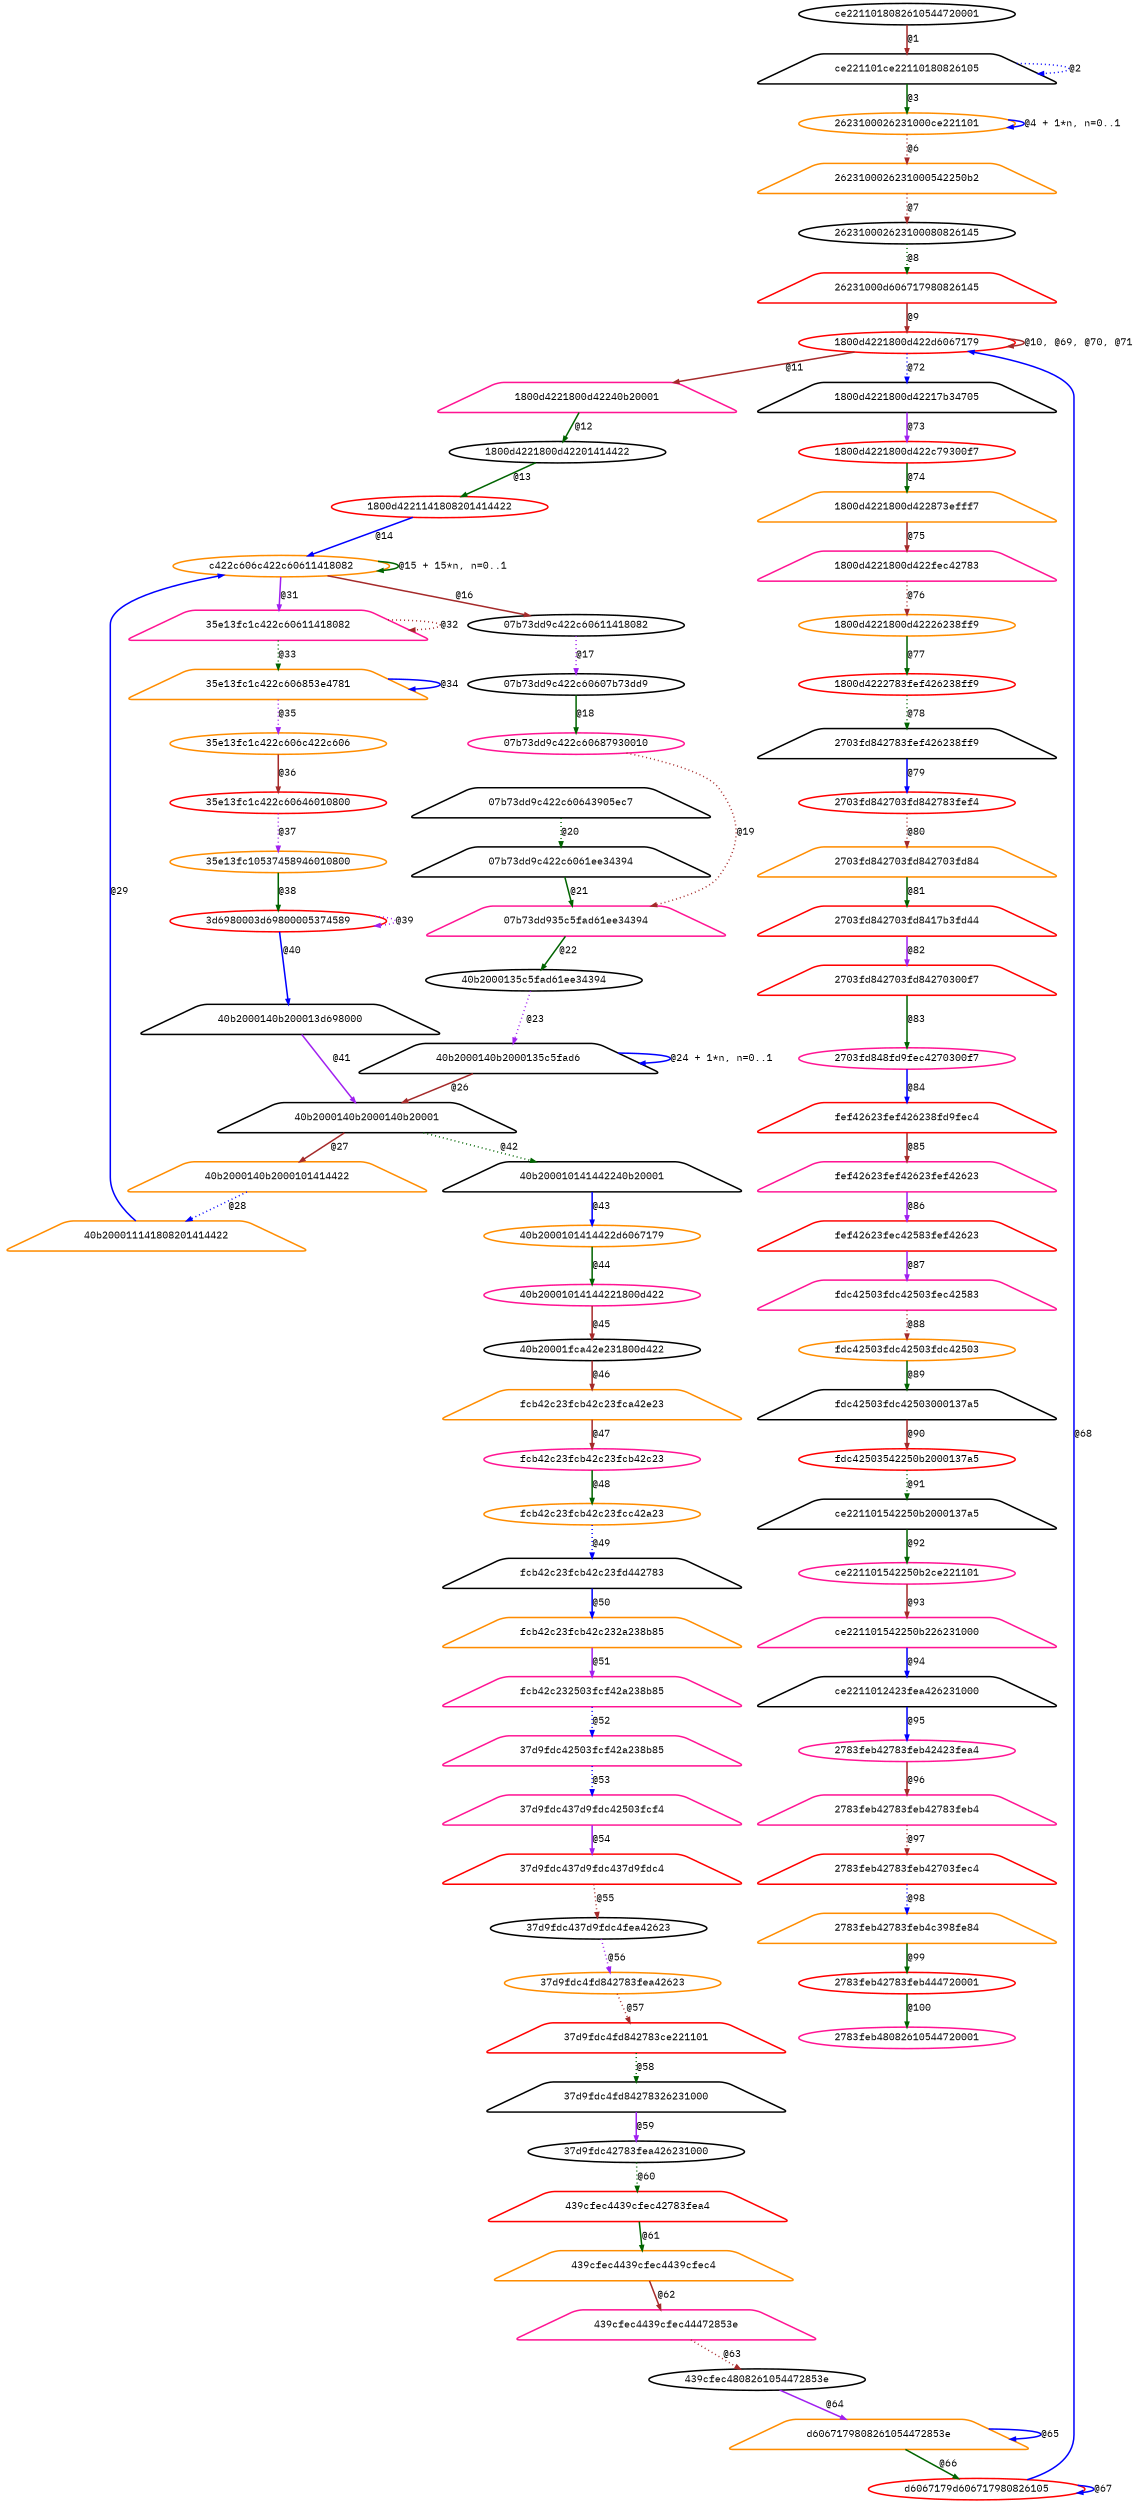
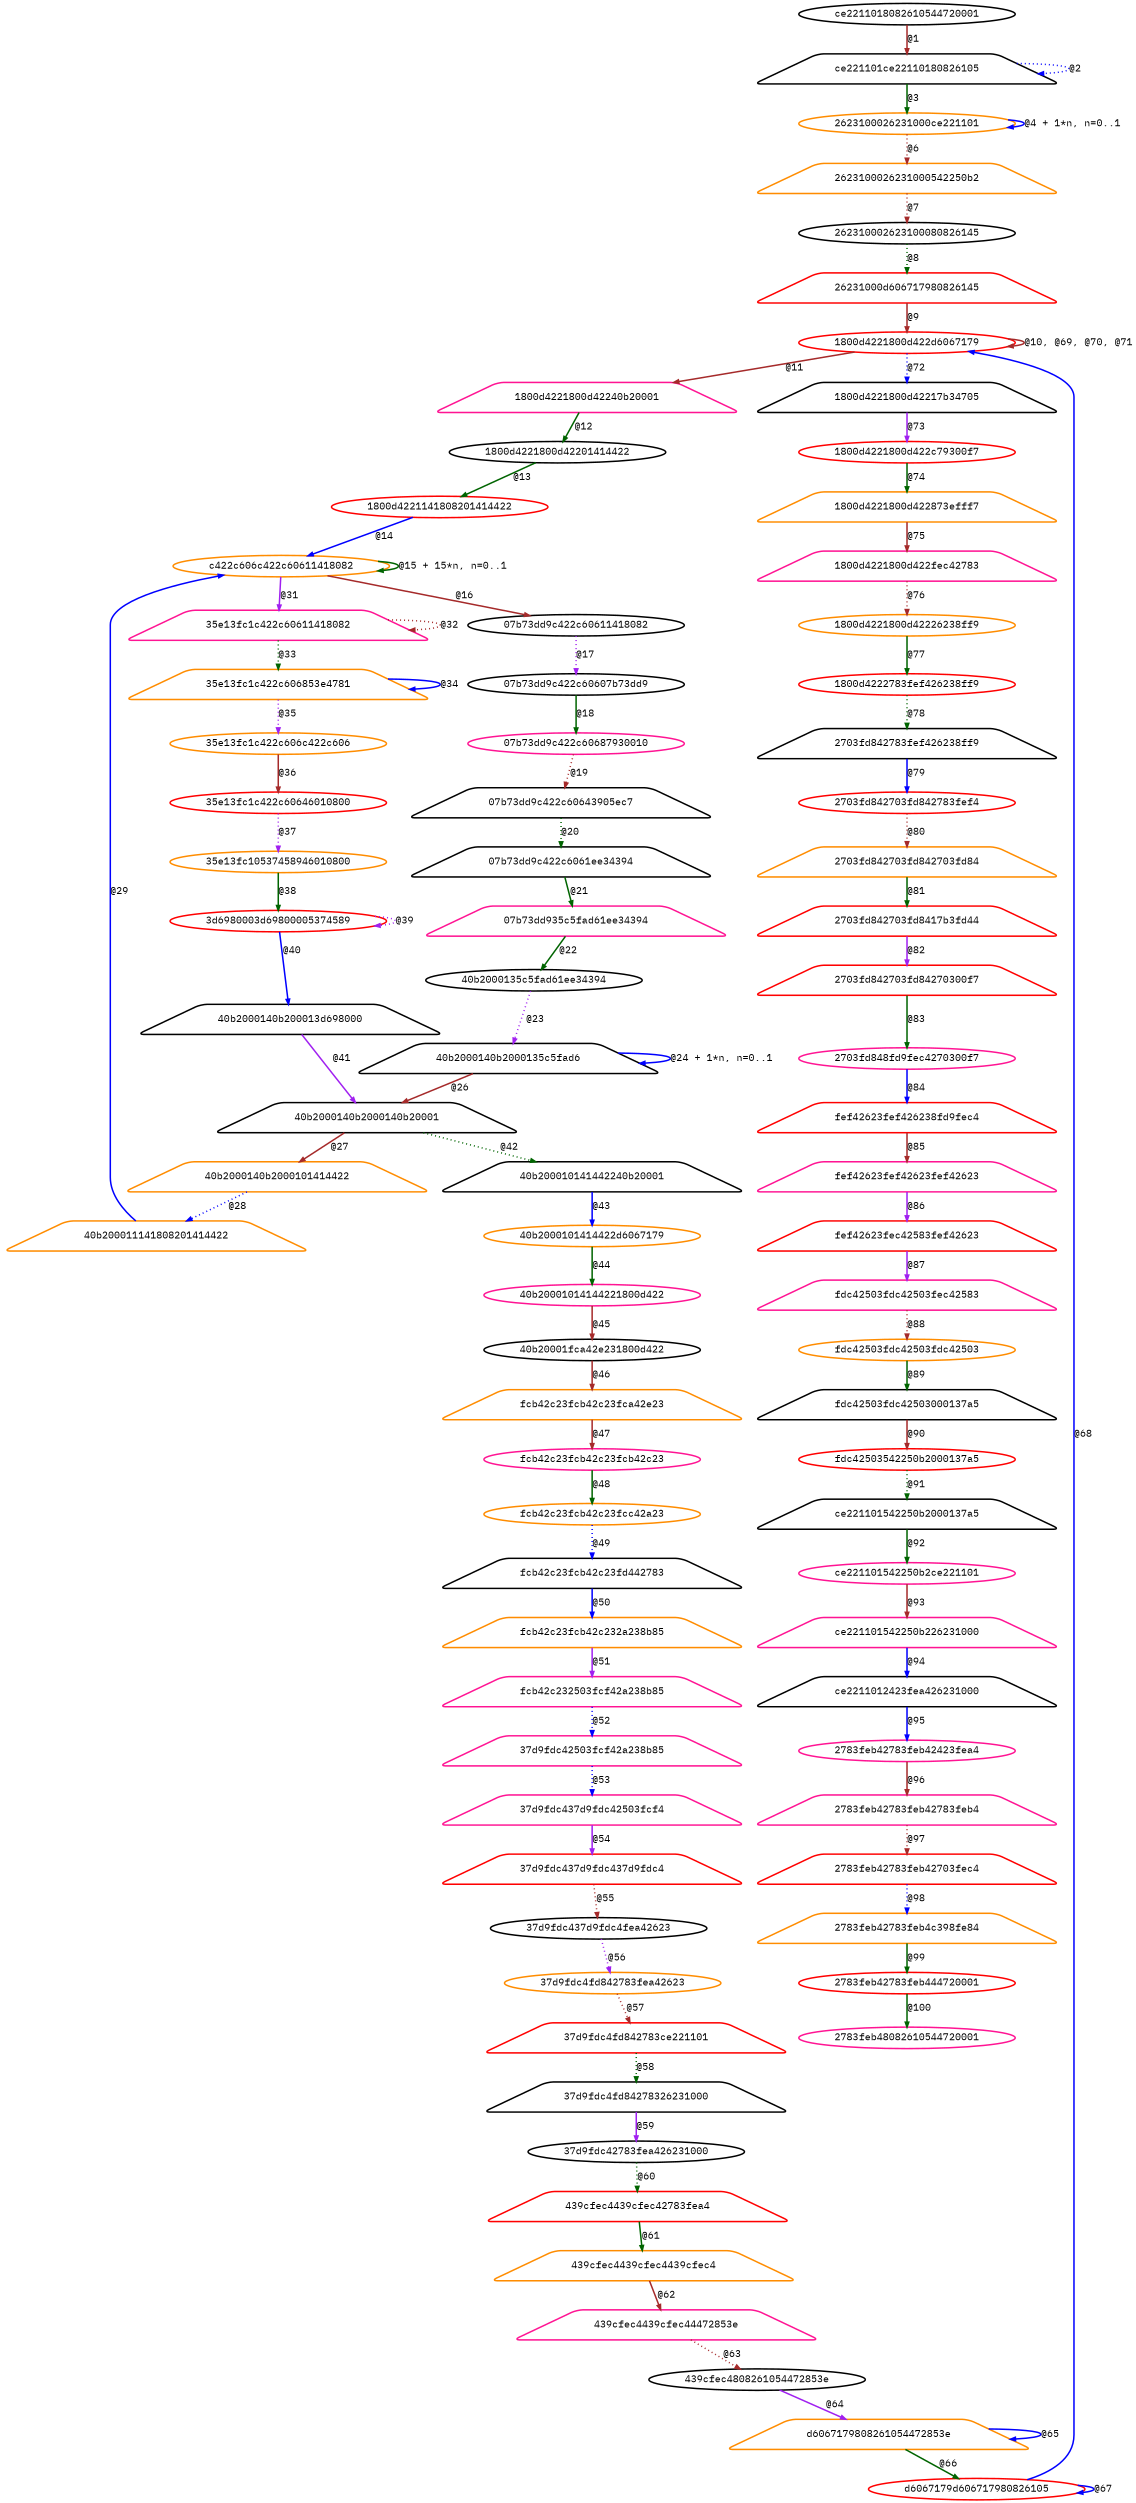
(734, 817) -> (570, 769)
